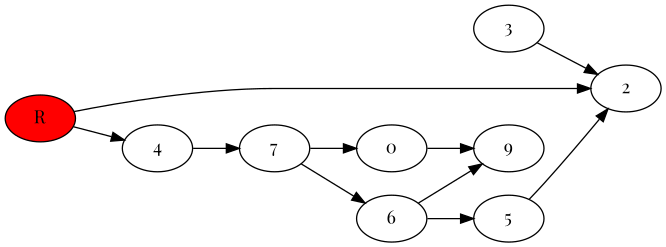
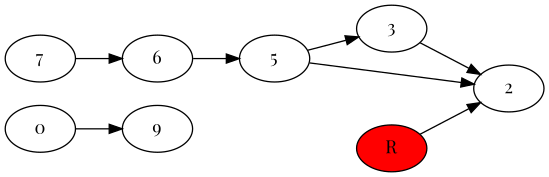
none -> (327, 45)
(157, 148) -> none
(327, 148) -> none
(445, 187) -> none
